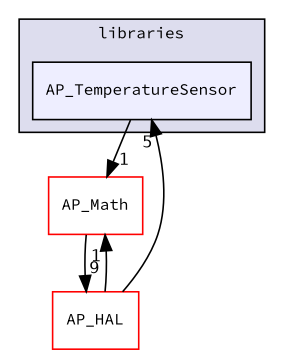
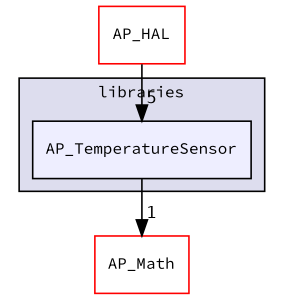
(85, 255) -> none
(106, 271) -> none
